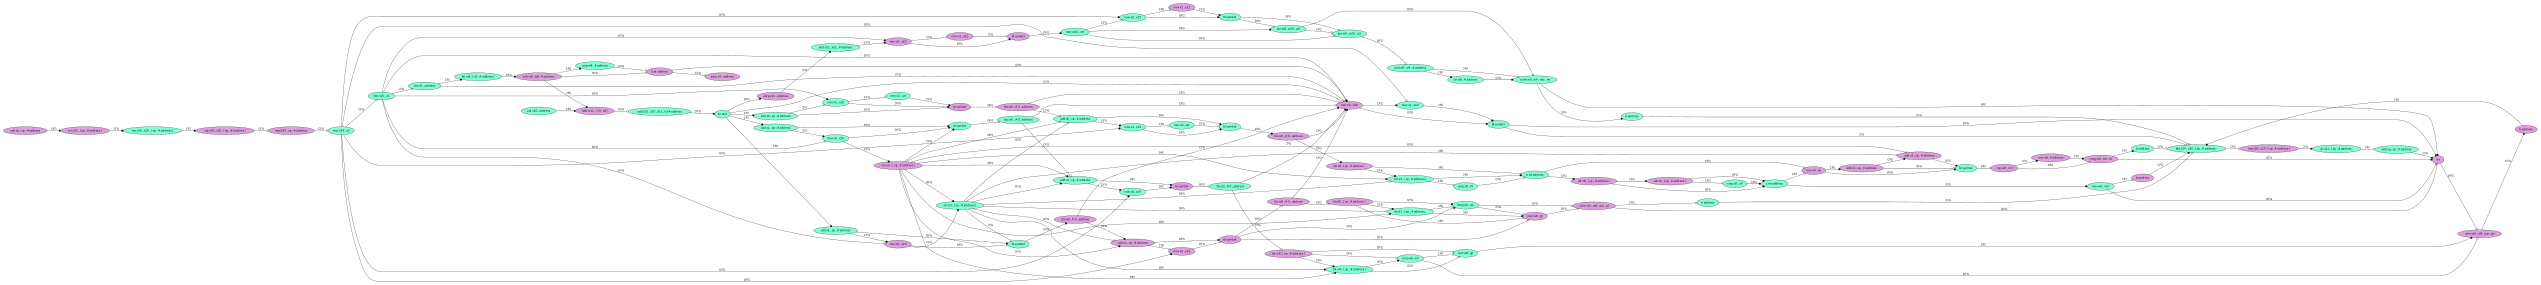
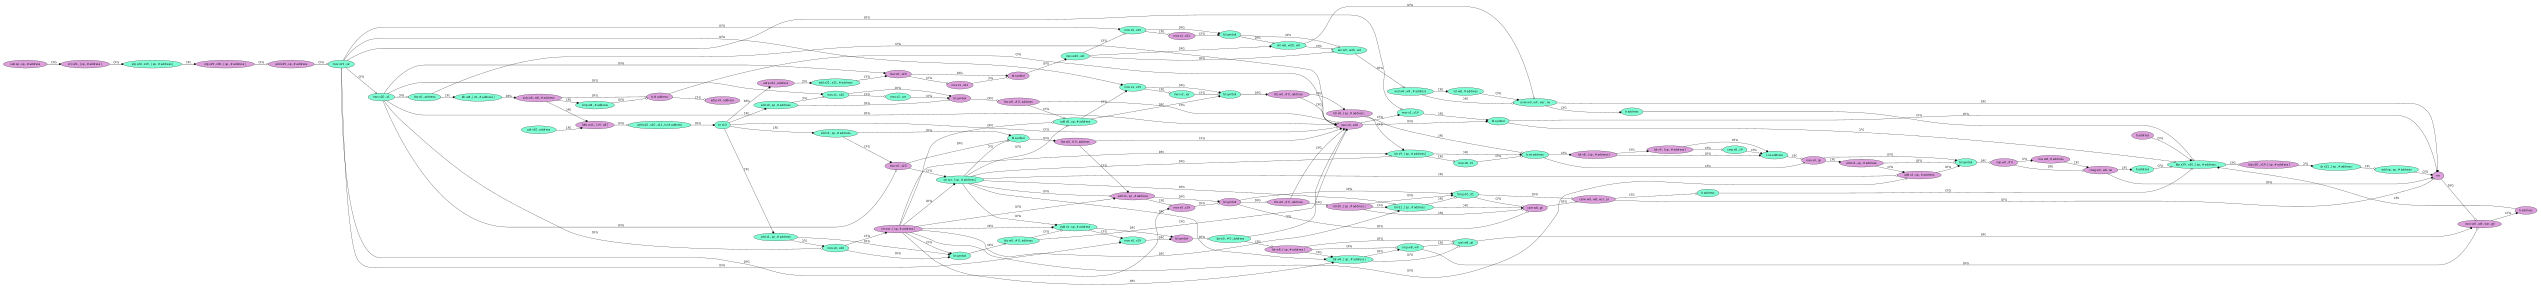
(2101, 186) -> none
